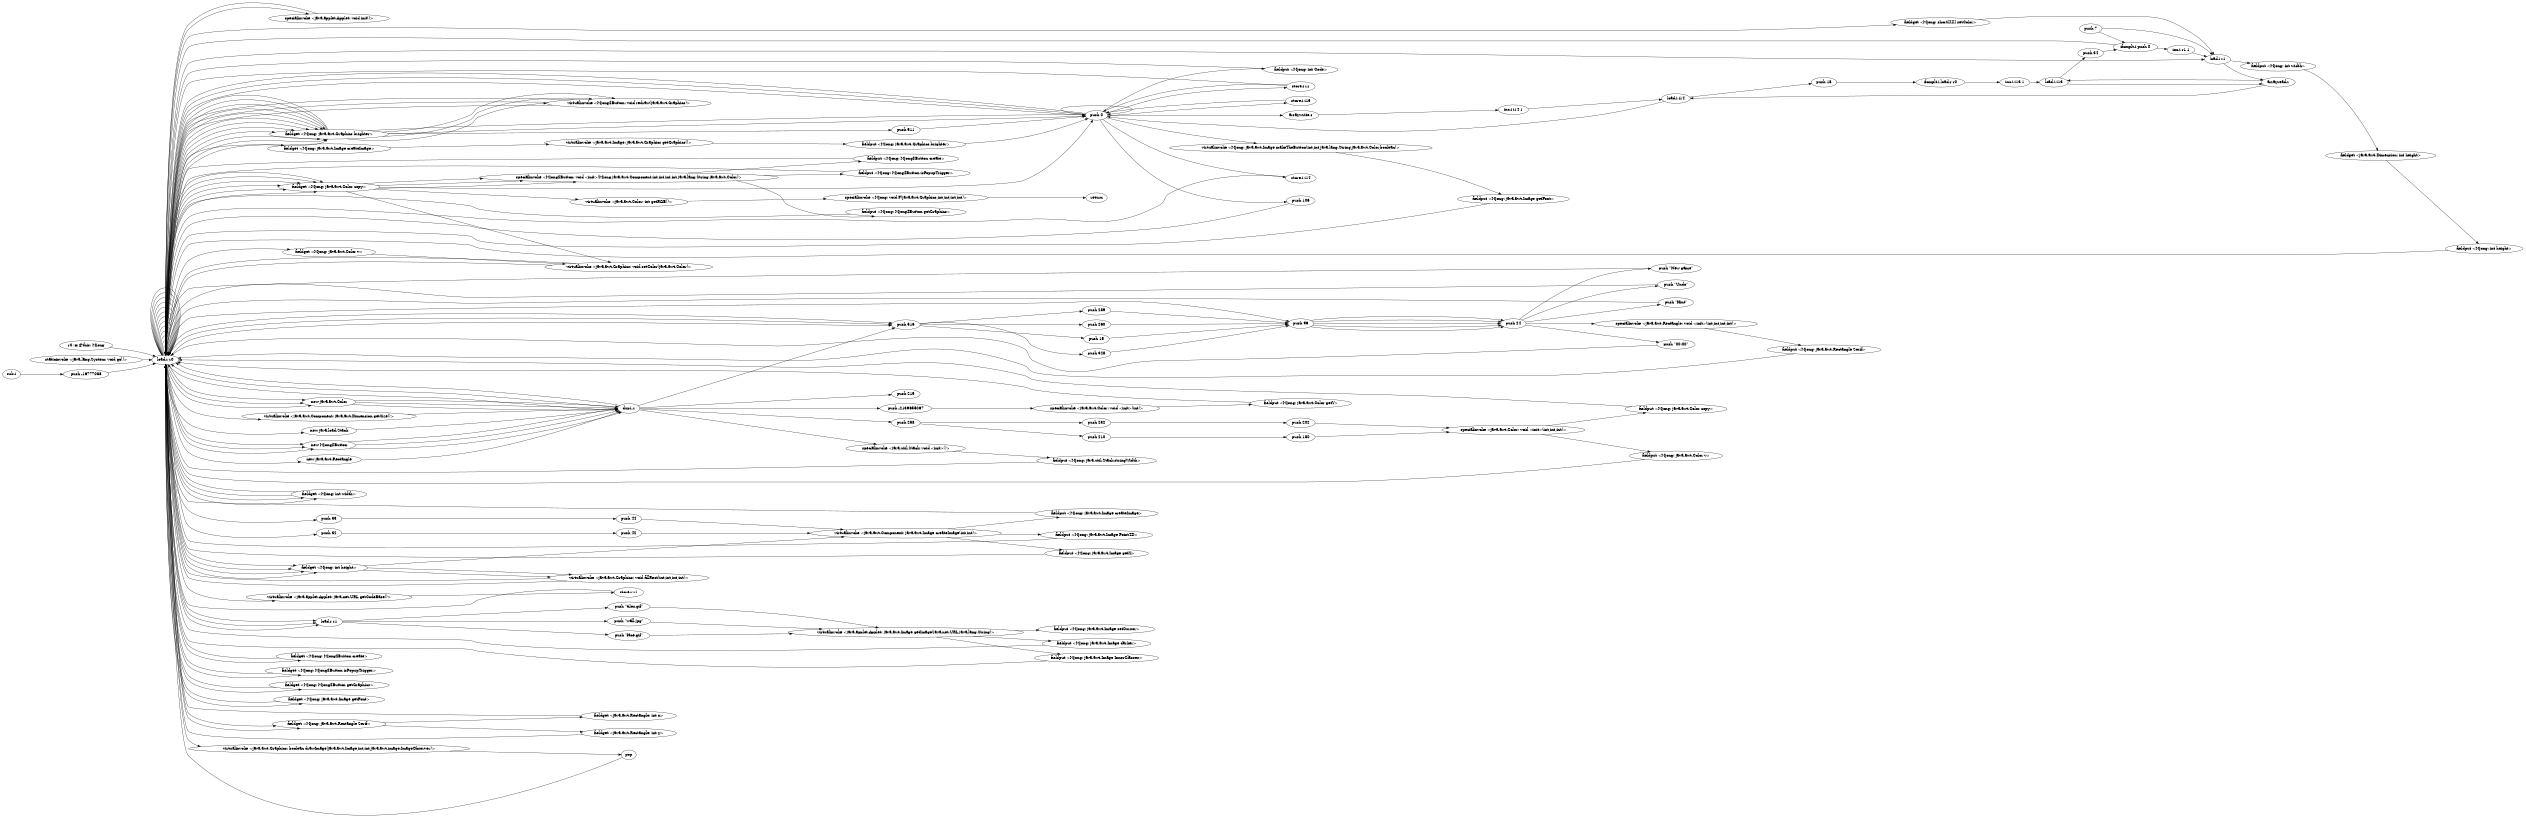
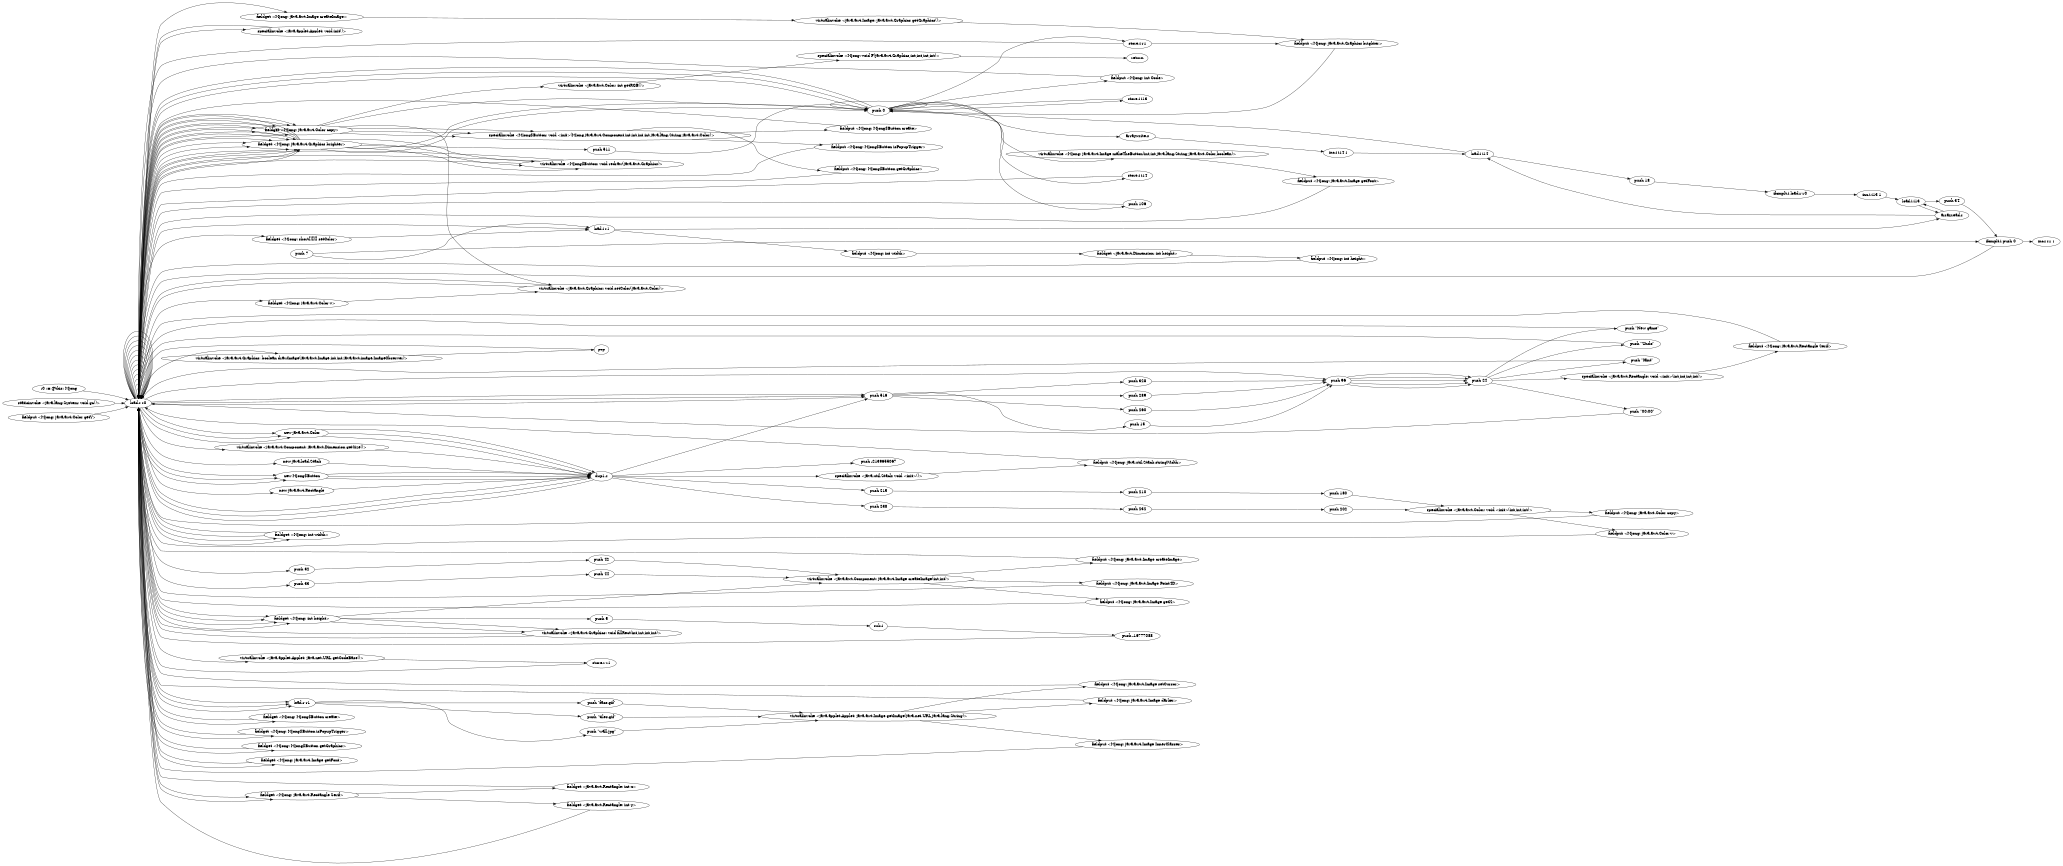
(2198, 54) -> none
(1195, 88) -> (1214, 44)
(1097, 408) -> none
(1000, 430) -> (1007, 492)
none -> (602, 619)
none -> (488, 685)
